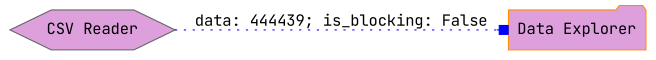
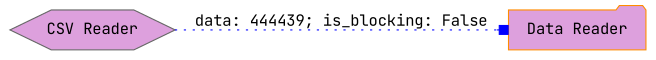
(577, 30) -> (577, 30)
